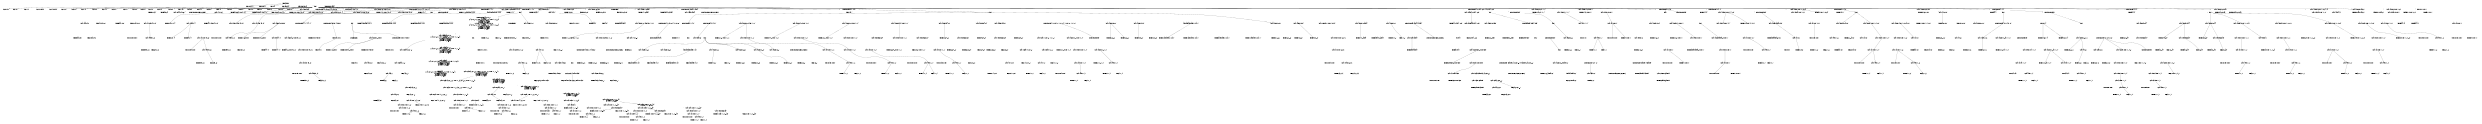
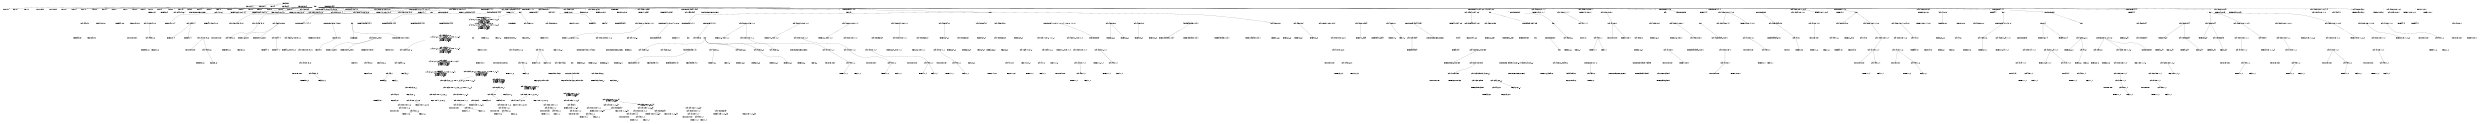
(688, 23) -> (688, 23)
